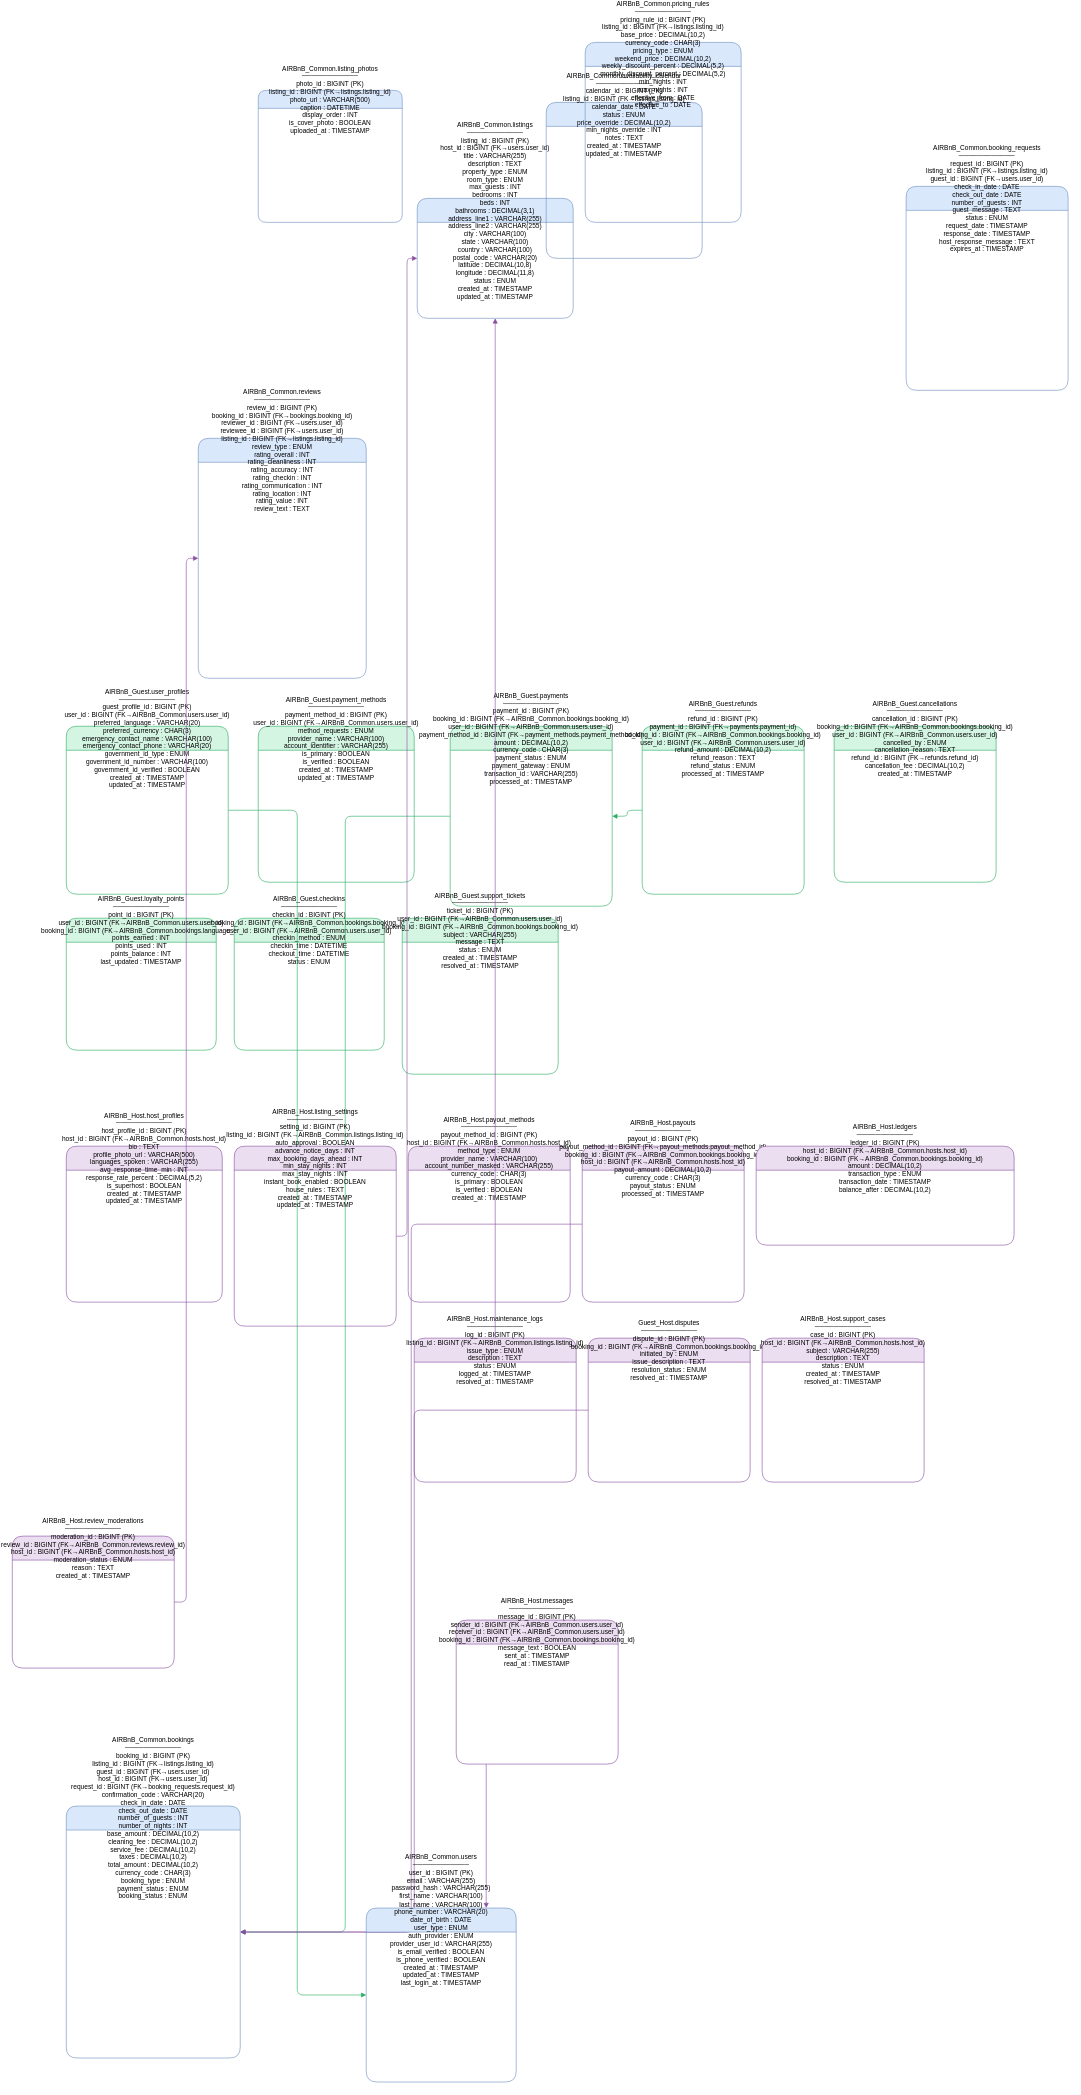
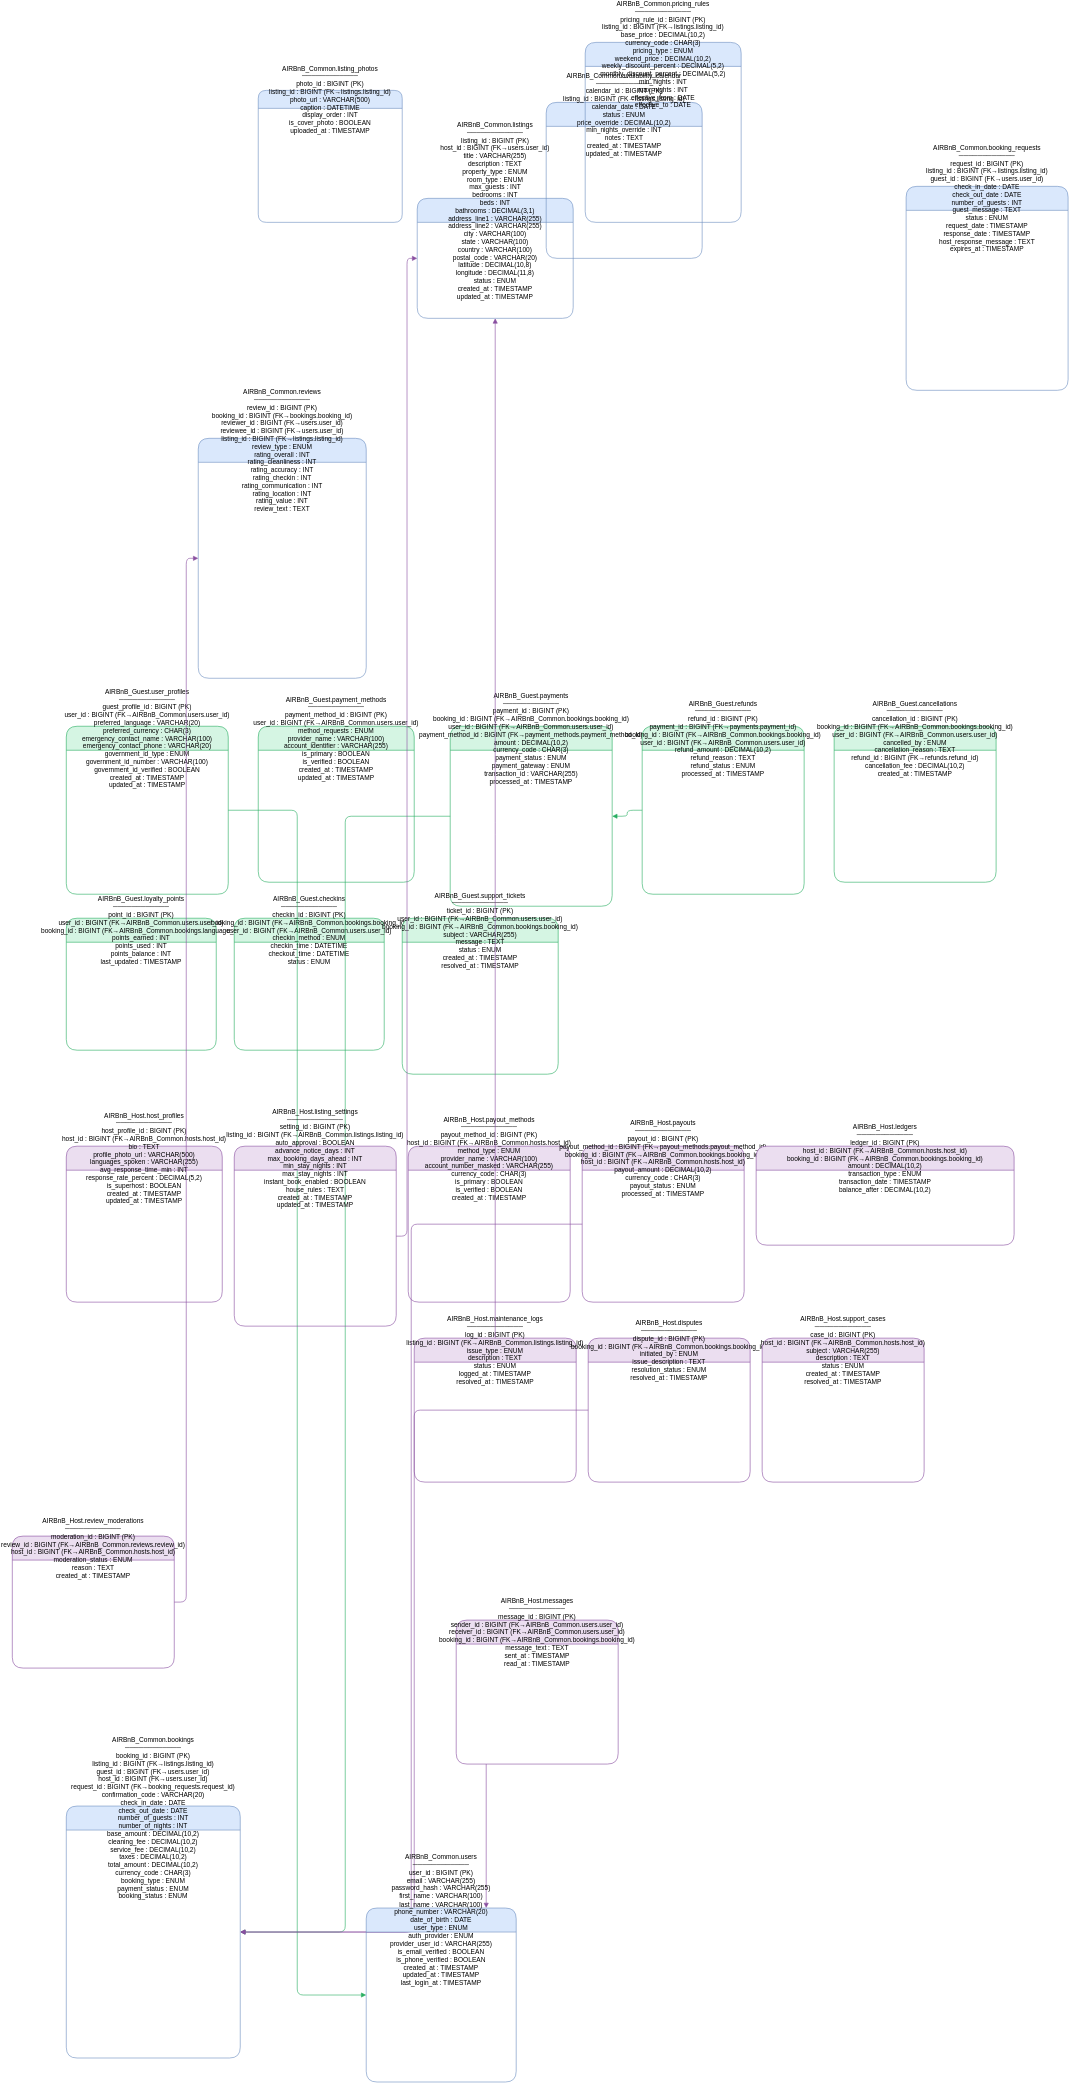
(669, 1323) -> (669, 1323)
(537, 1601) -> (537, 1601)
